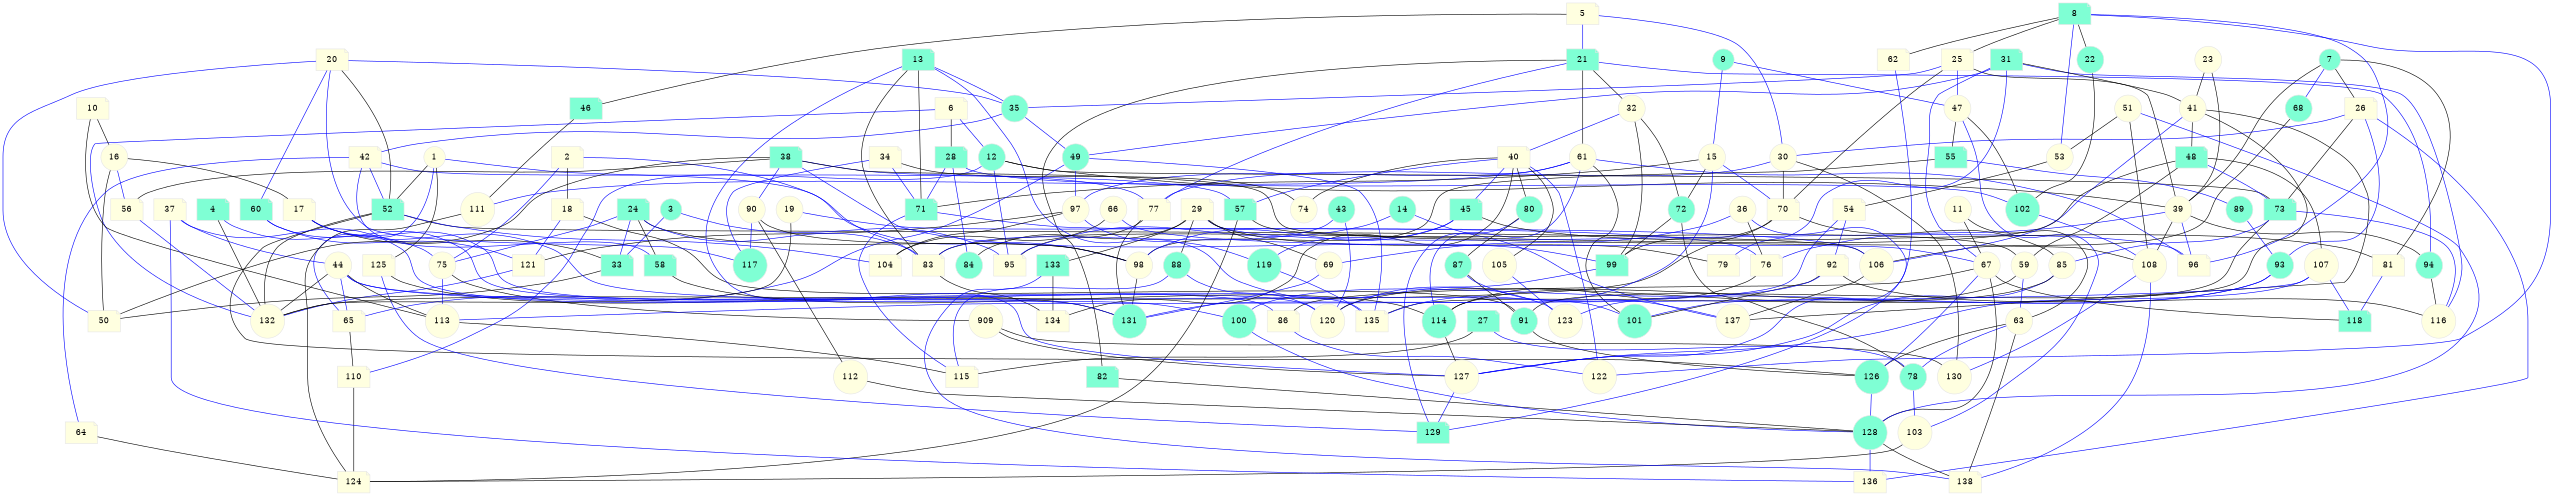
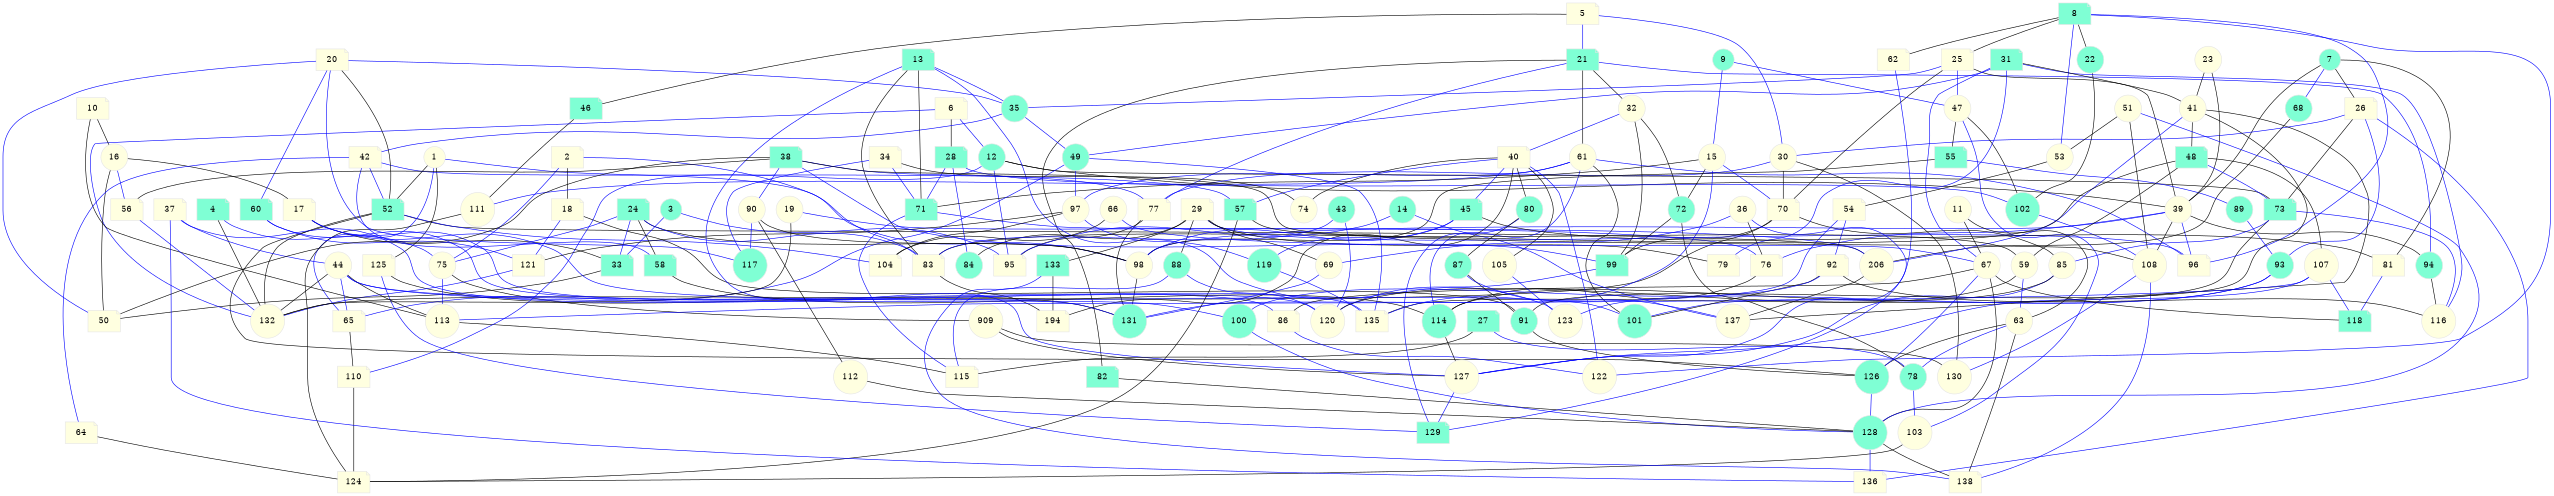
none -> (1630, 227)
(1877, 265) -> (1877, 265)
(1053, 321) -> (1053, 321)
